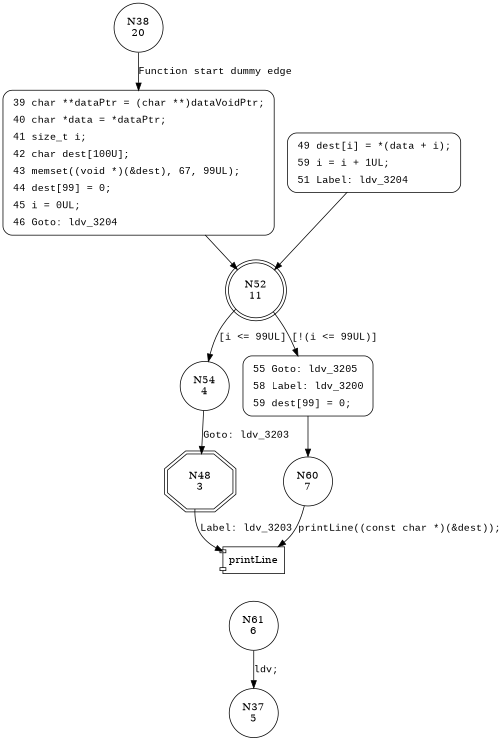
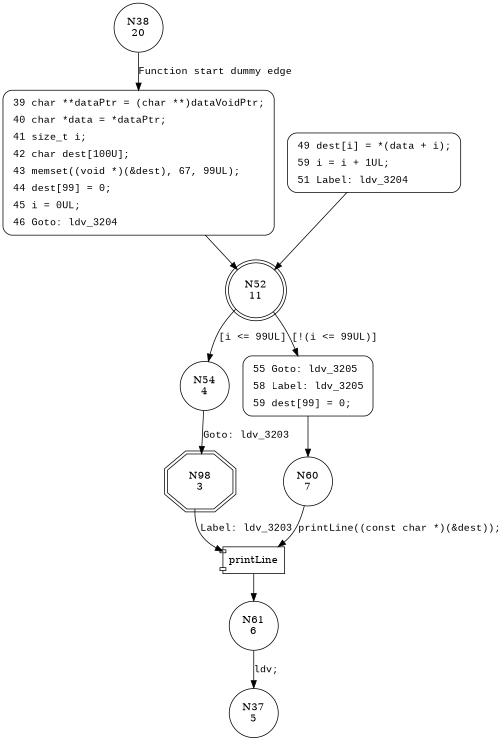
(318, 386) -> (318, 386)
(200, 481) -> (200, 481)
none -> (254, 584)
